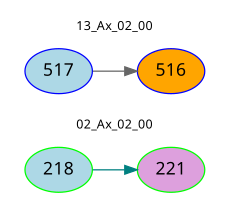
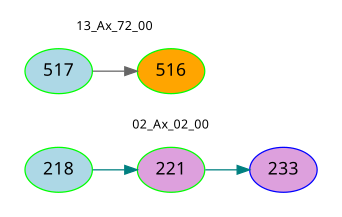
(115, 27) -> (115, 27)
(59, 71) -> (59, 71)
(171, 71) -> (171, 71)
none -> (283, 170)
